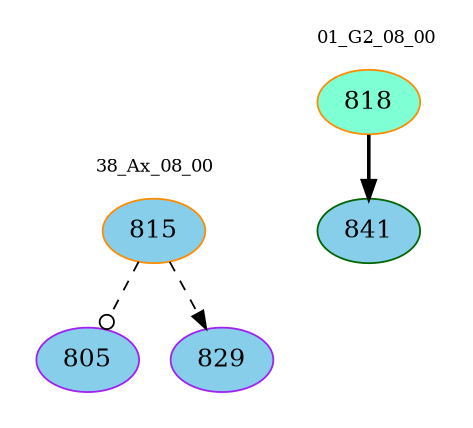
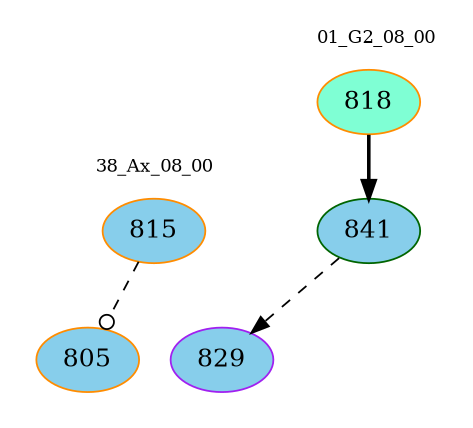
(184, 287) -> (302, 290)
(88, 360) -> (88, 360)
